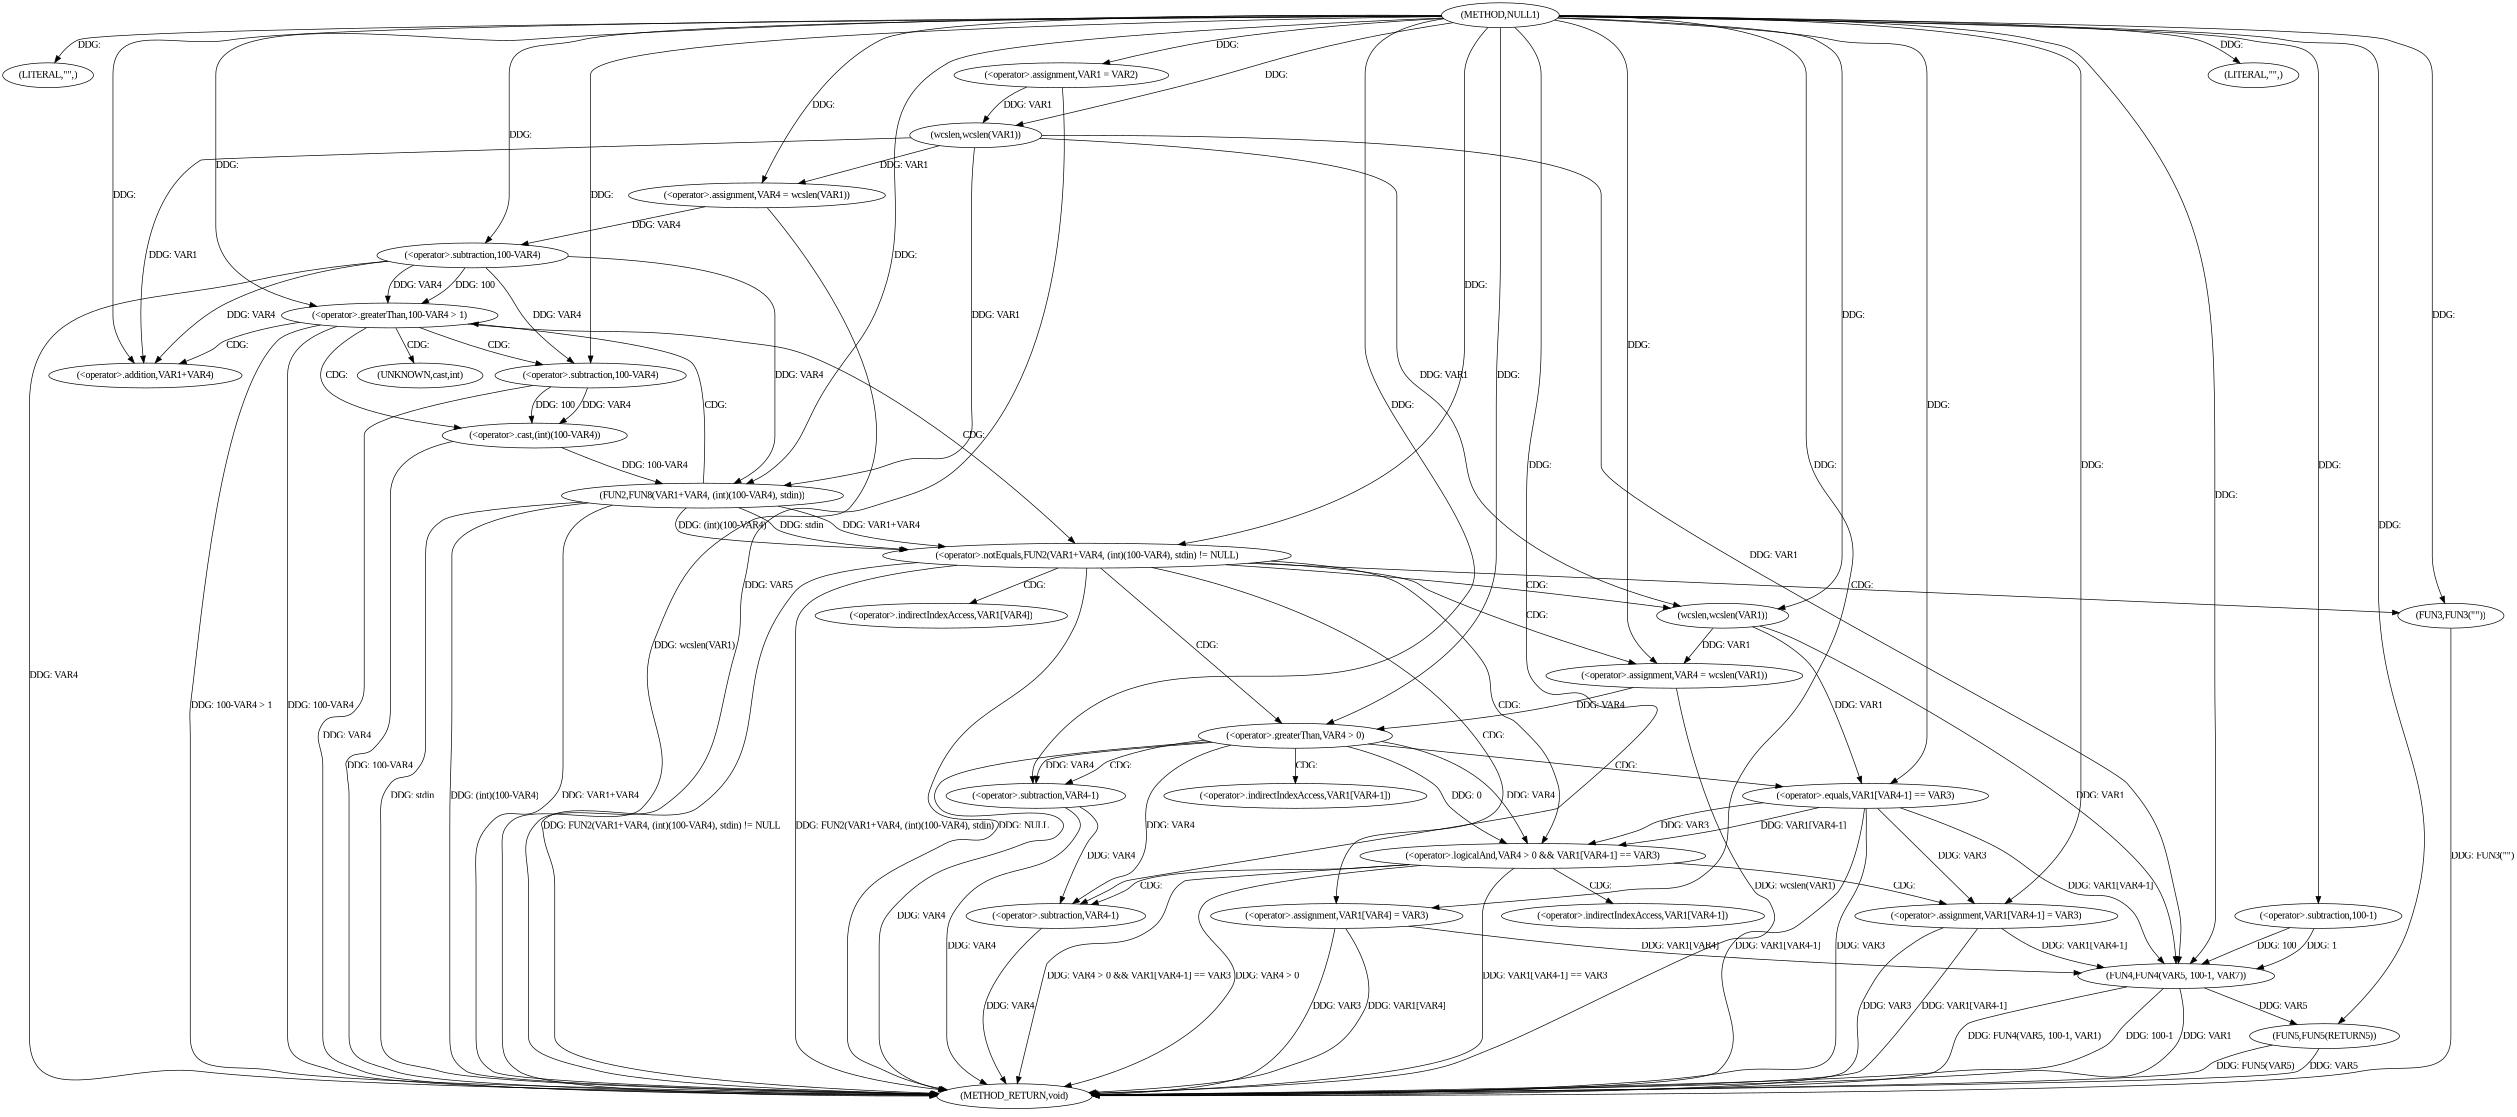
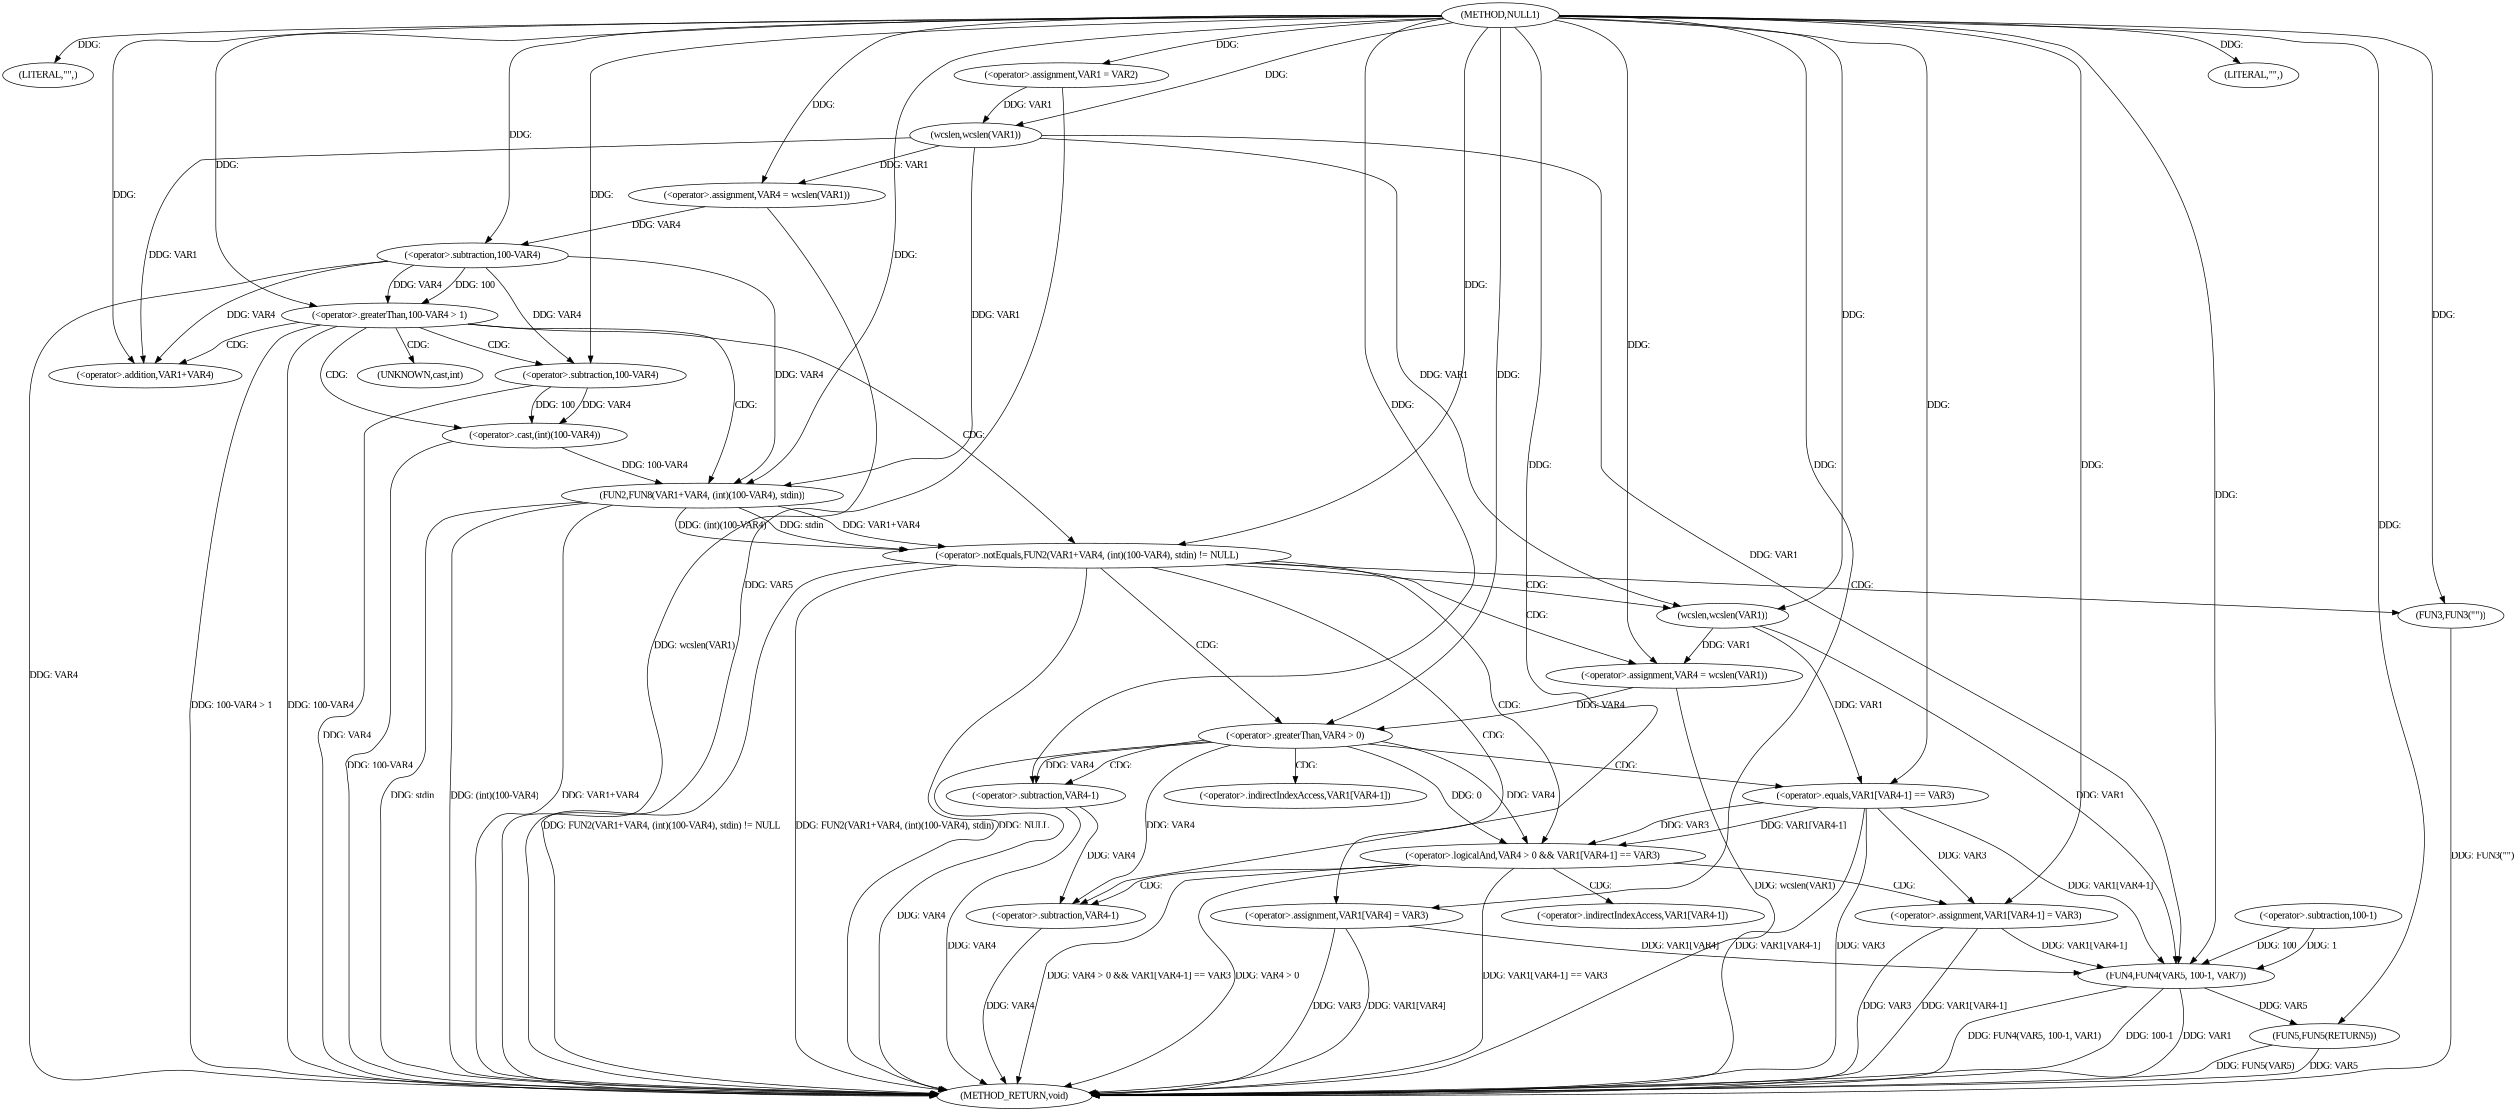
(2318, 97) -> none
(647, 348) -> (720, 346)
(941, 616) -> none
